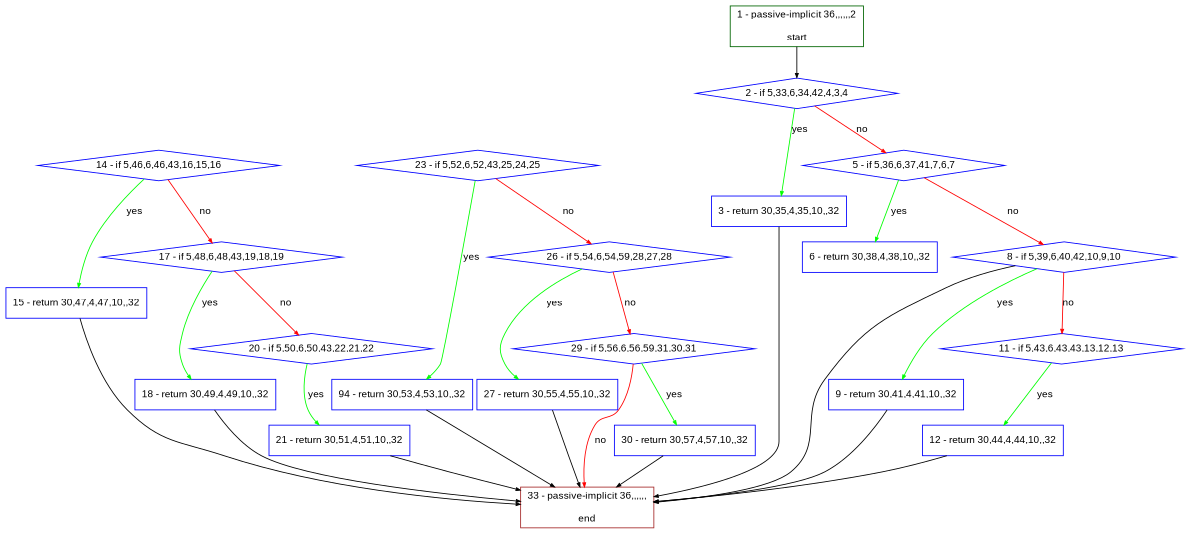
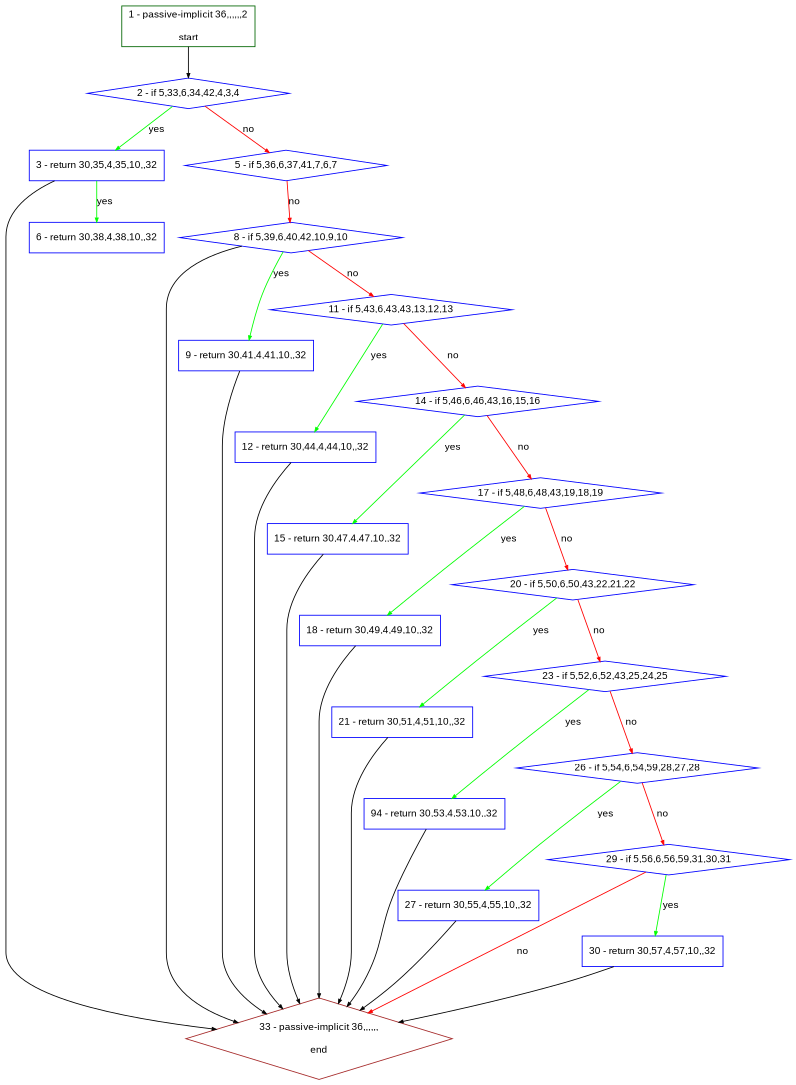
(888, 209) -> (97, 199)
none -> (433, 354)
(587, 507) -> (319, 1039)
none -> (588, 628)
